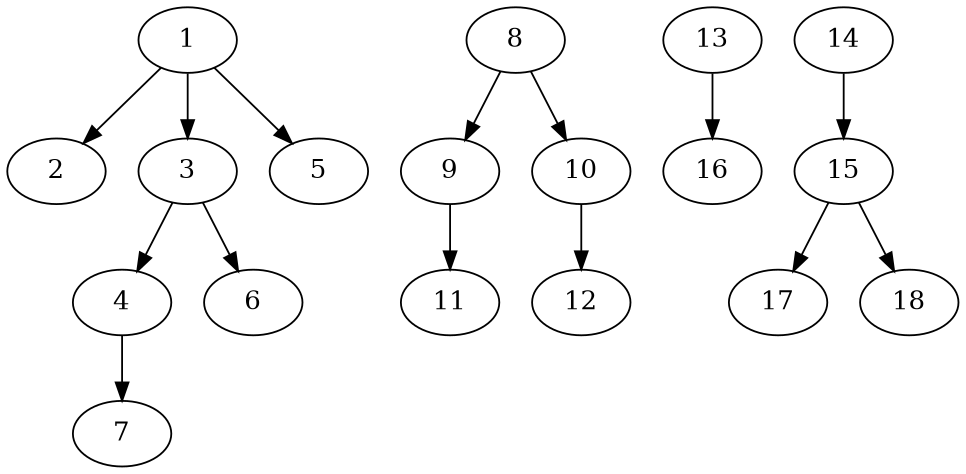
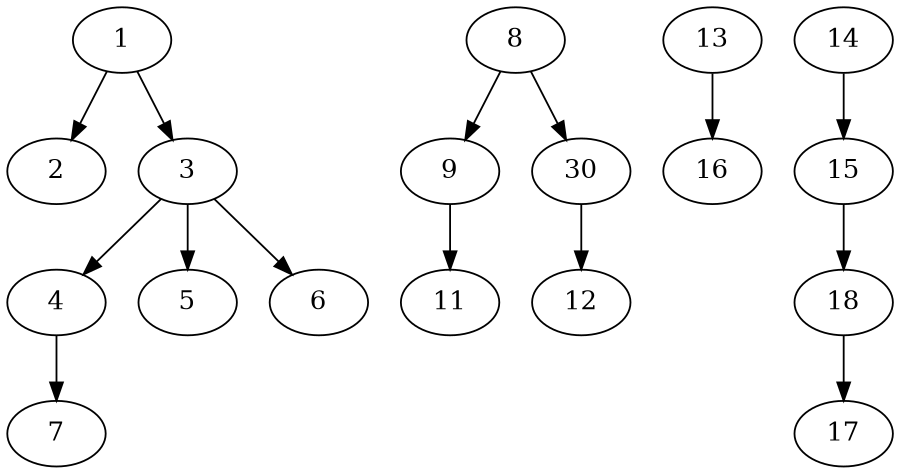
(247, 99) -> (188, 228)
(581, 171) -> (581, 171)
(815, 229) -> (844, 359)
